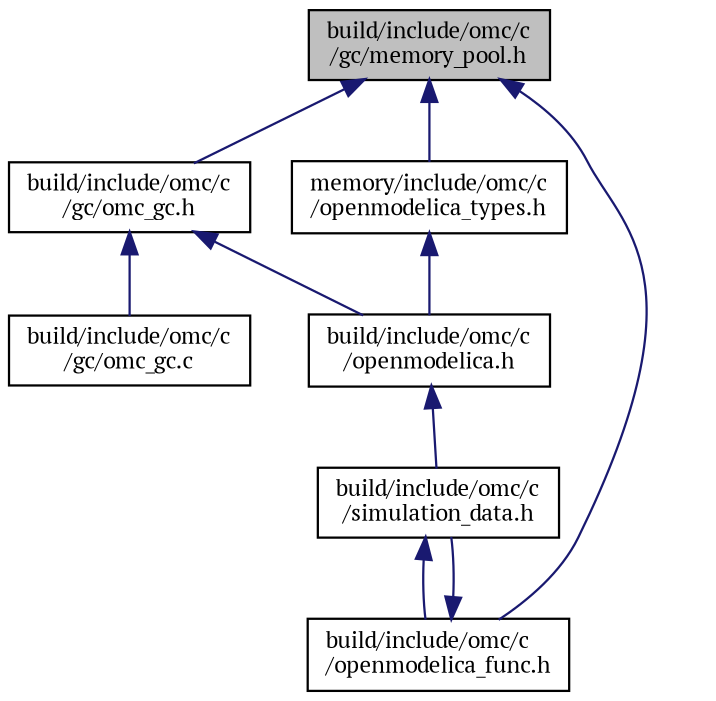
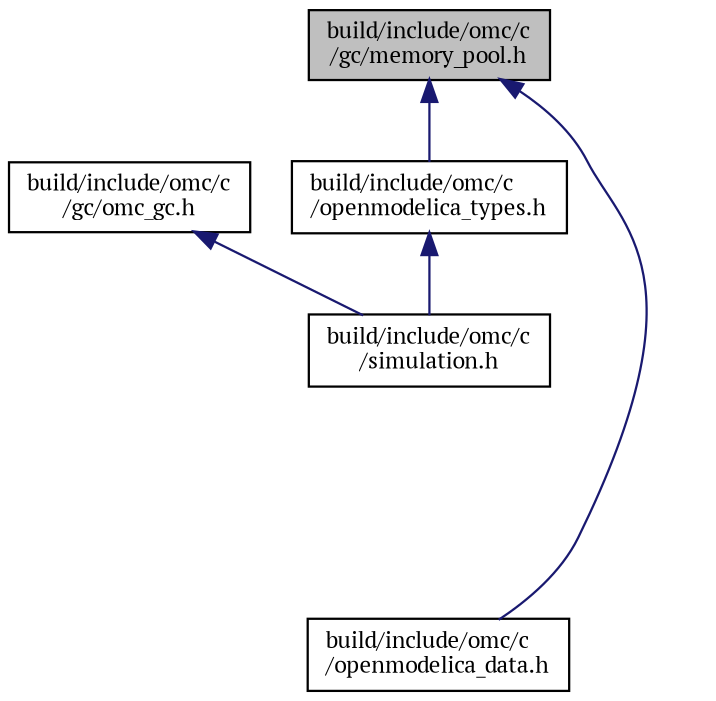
(269, 126) -> none
(429, 197) -> (429, 197)
(130, 351) -> none
(429, 351) -> (429, 351)
(438, 503) -> none
(438, 655) -> (438, 655)
